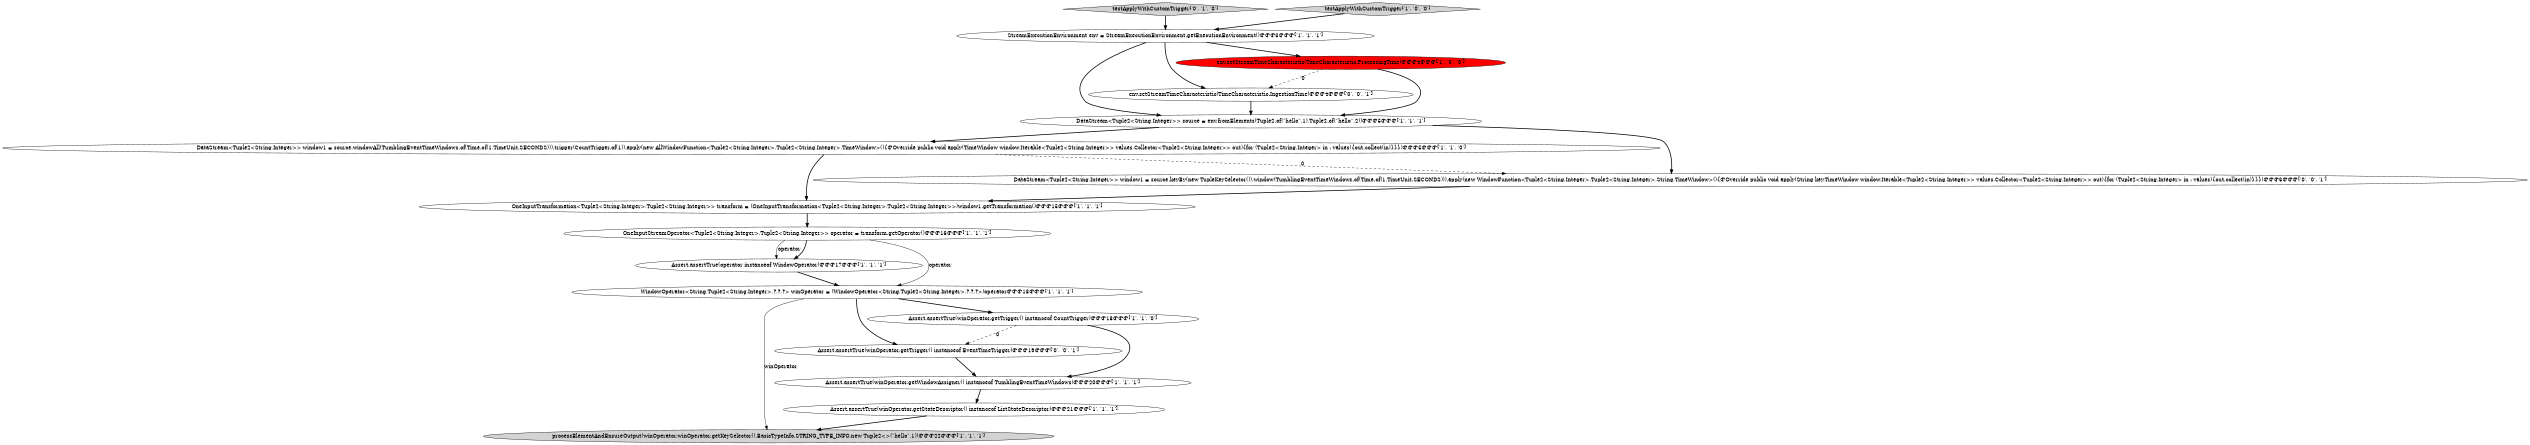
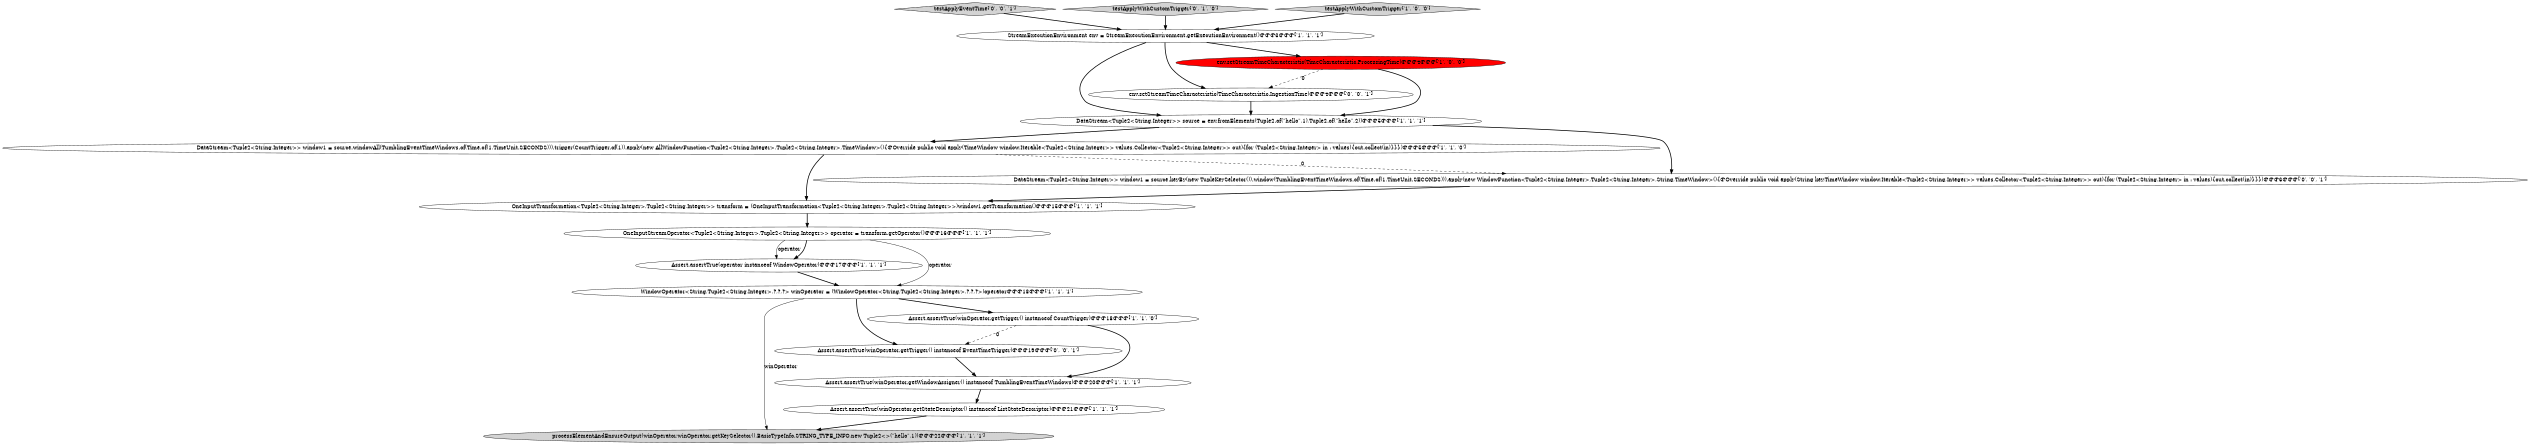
none -> (975, 9)
